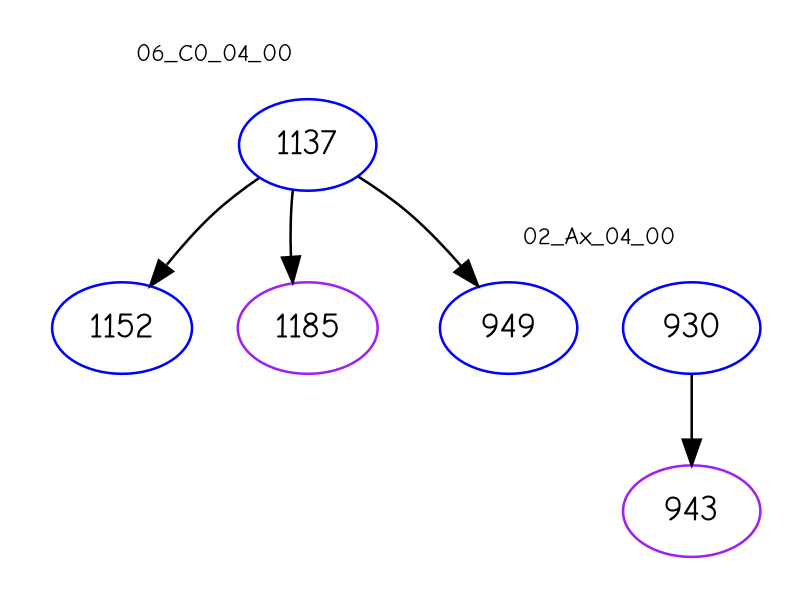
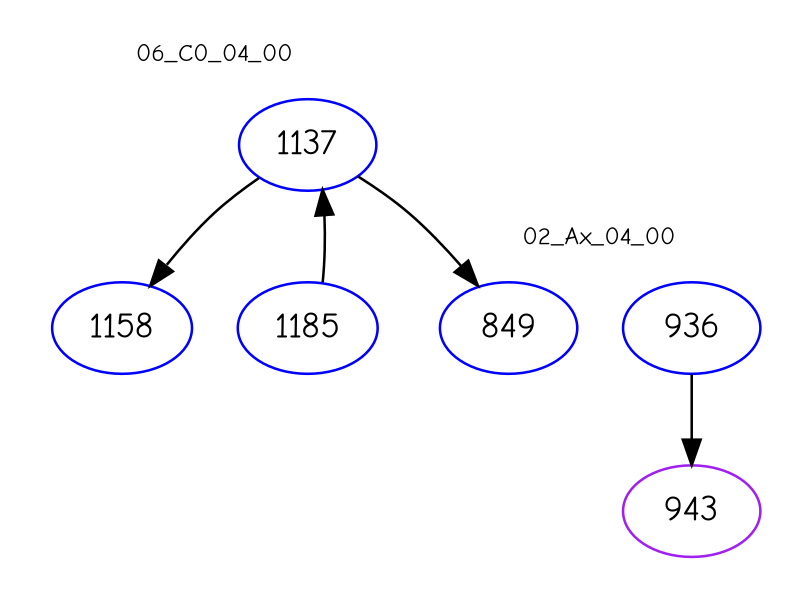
(291, 223) -> (325, 249)
(122, 328) -> (122, 328)
(308, 328) -> (308, 328)
(509, 328) -> (509, 328)
(692, 328) -> (692, 328)
